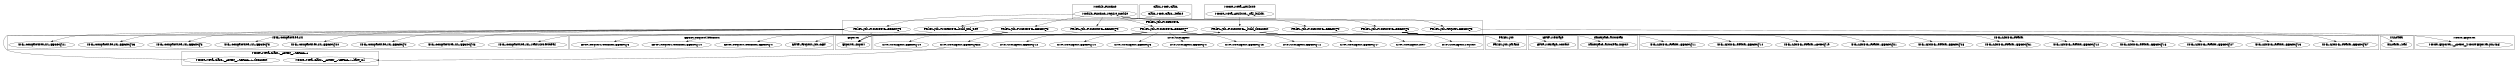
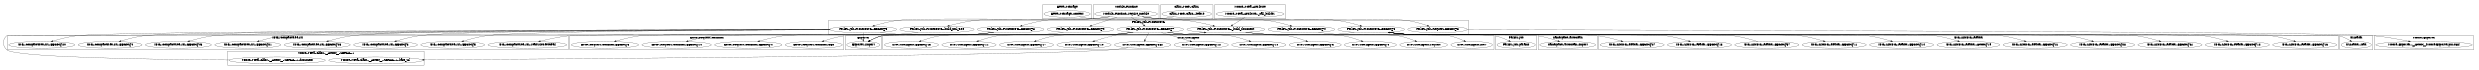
(1402, 34) -> (1146, 19)
(1869, 34) -> (1574, 35)
(702, 38) -> (707, 38)
(809, 45) -> (814, 45)
